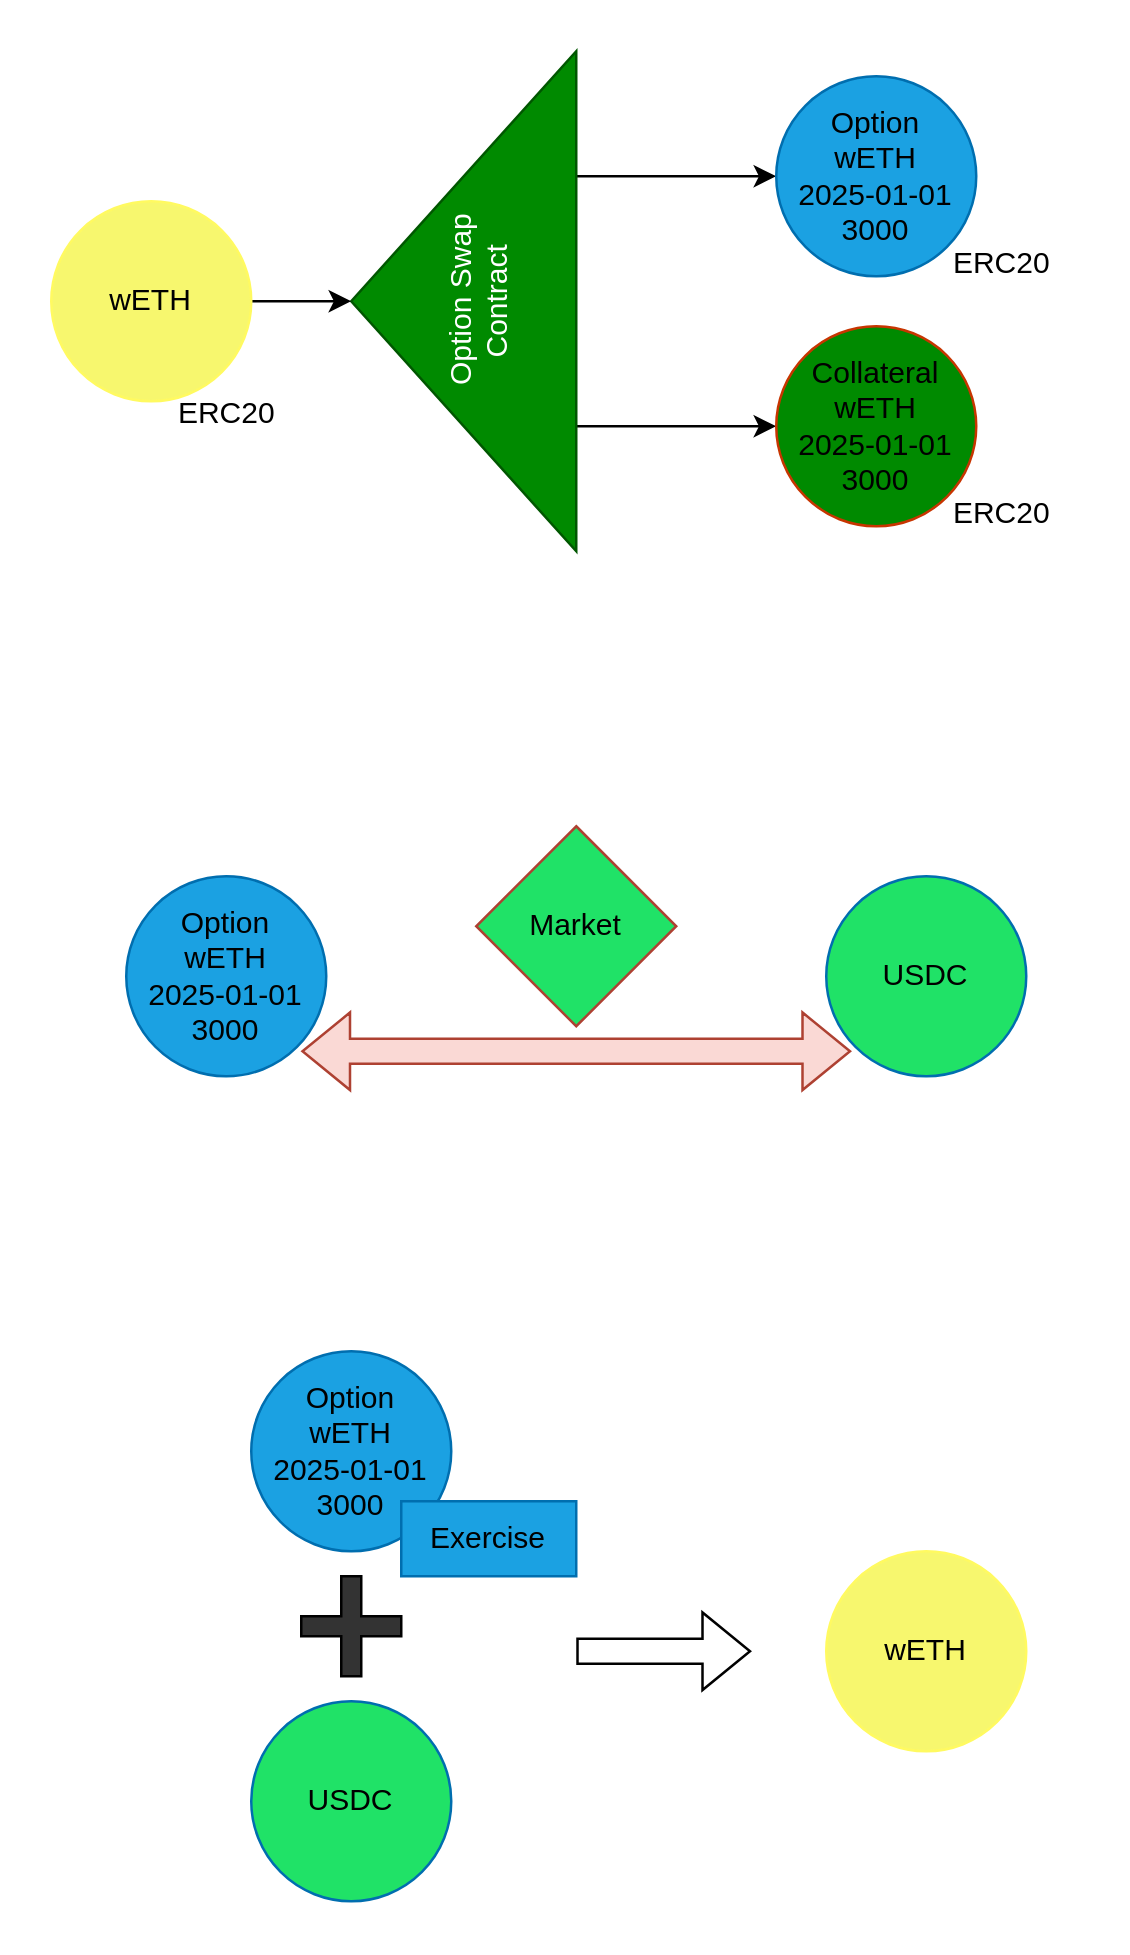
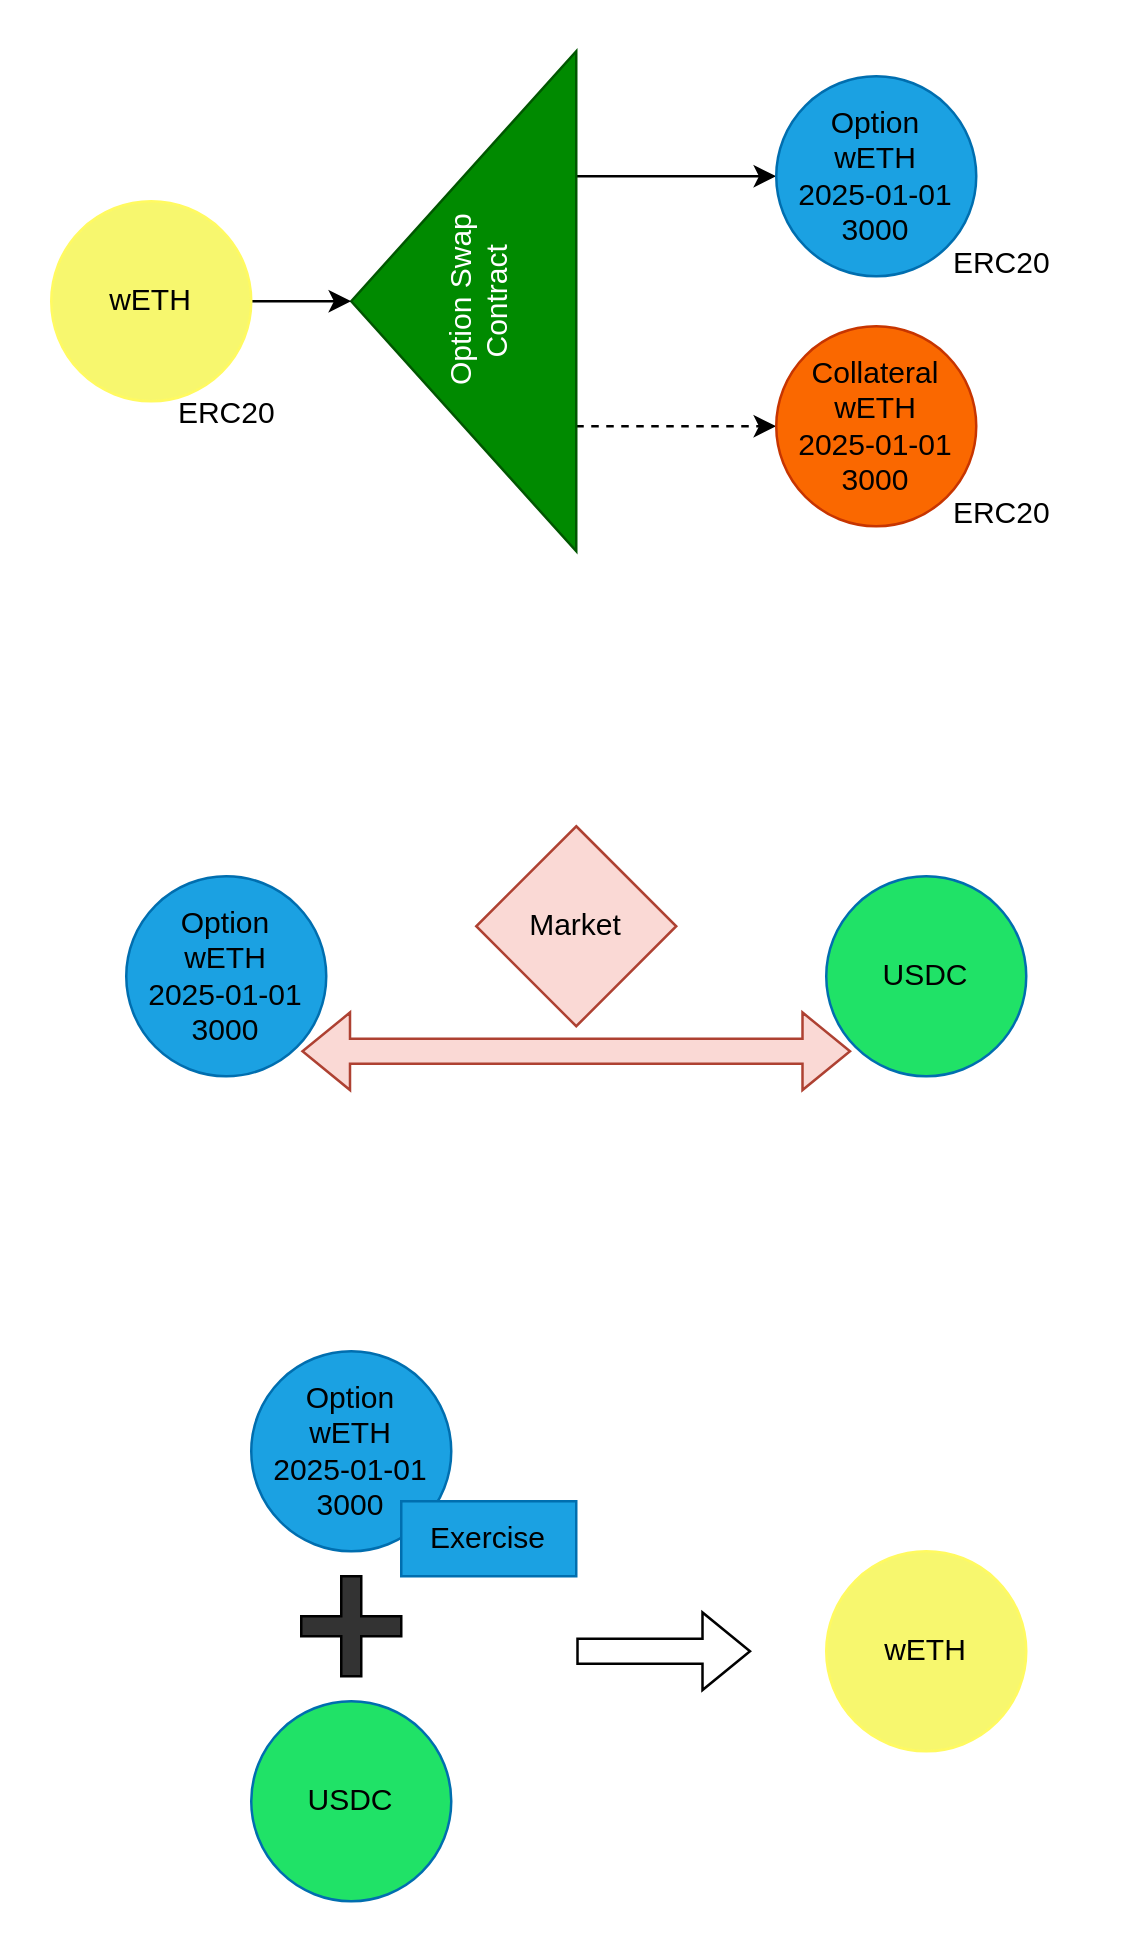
(667, 426) -> (667, 426)
(876, 426) -> (876, 426)
(576, 926) -> (576, 926)
